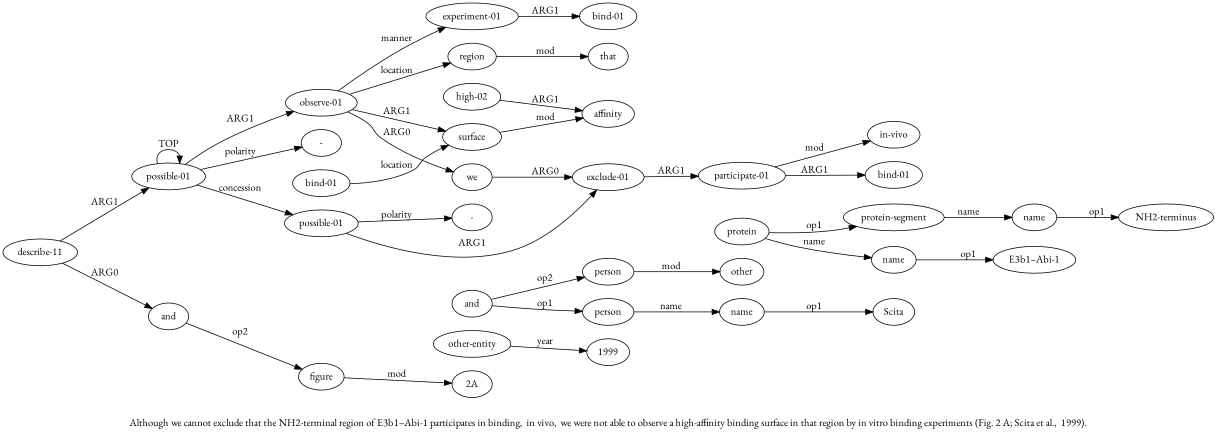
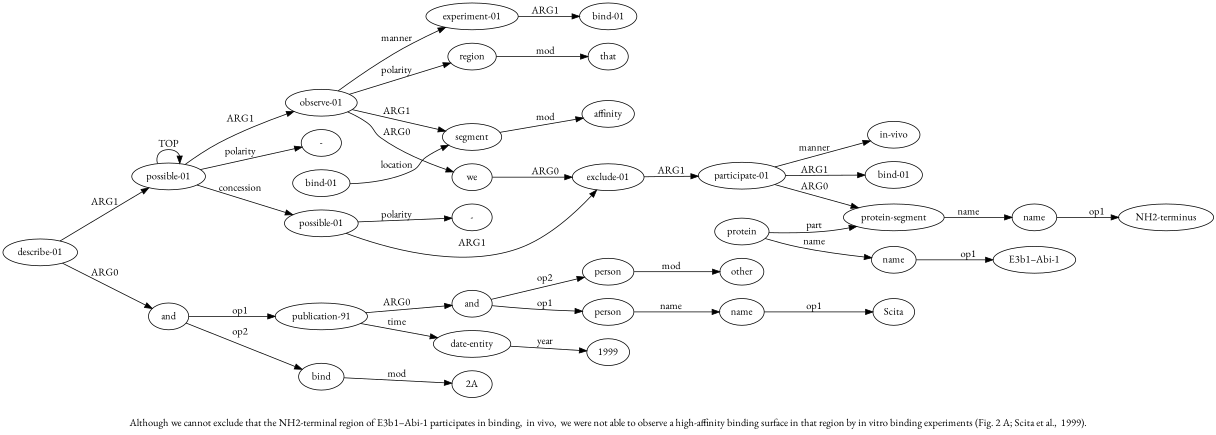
(397, 70) -> (397, 70)
(472, 97) -> none
(472, 137) -> (472, 137)
(814, 148) -> (814, 148)
none -> (813, 195)
(814, 225) -> (814, 225)
(40, 252) -> (40, 252)
none -> (321, 316)
(472, 344) -> (472, 344)
(321, 377) -> (321, 377)
